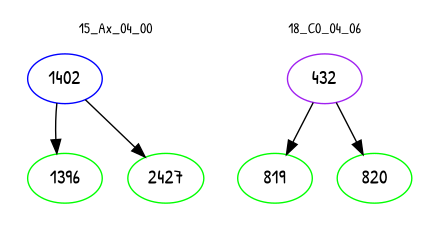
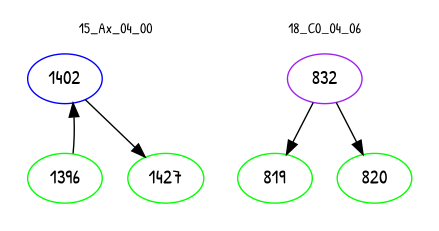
(325, 79) -> (325, 79)
(56, 121) -> (74, 135)
(166, 178) -> (166, 178)
